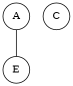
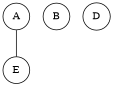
(56, 16) -> none
none -> (56, 16)
none -> (97, 16)
